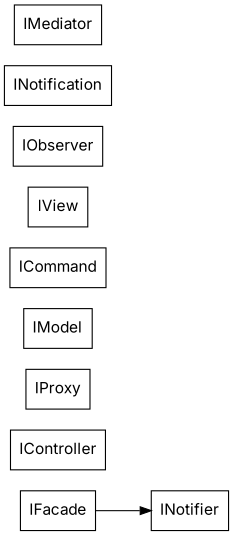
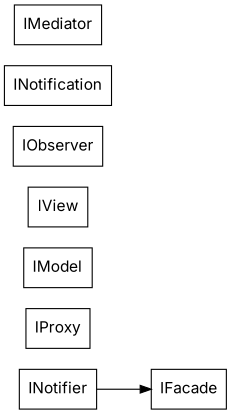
(58, 268) -> none
(58, 450) -> none
(118, 511) -> (118, 389)
